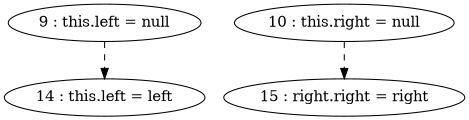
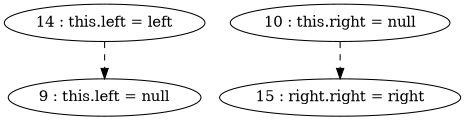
(105, 55) -> (105, 55)
